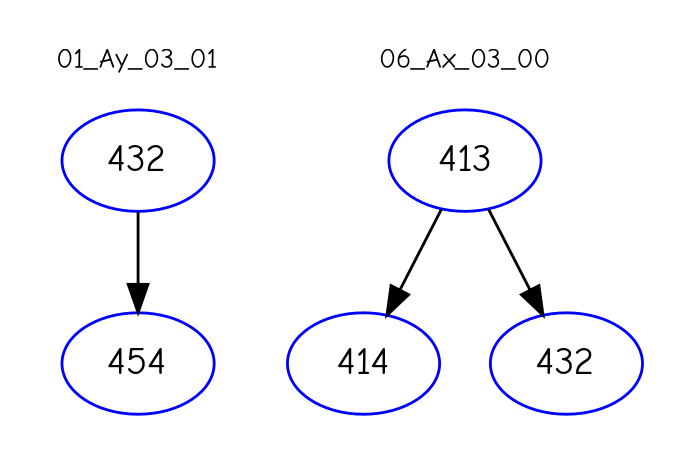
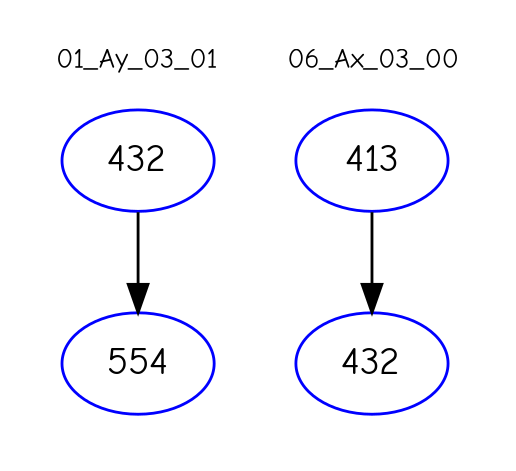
(138, 364) -> (138, 364)
(364, 364) -> none
